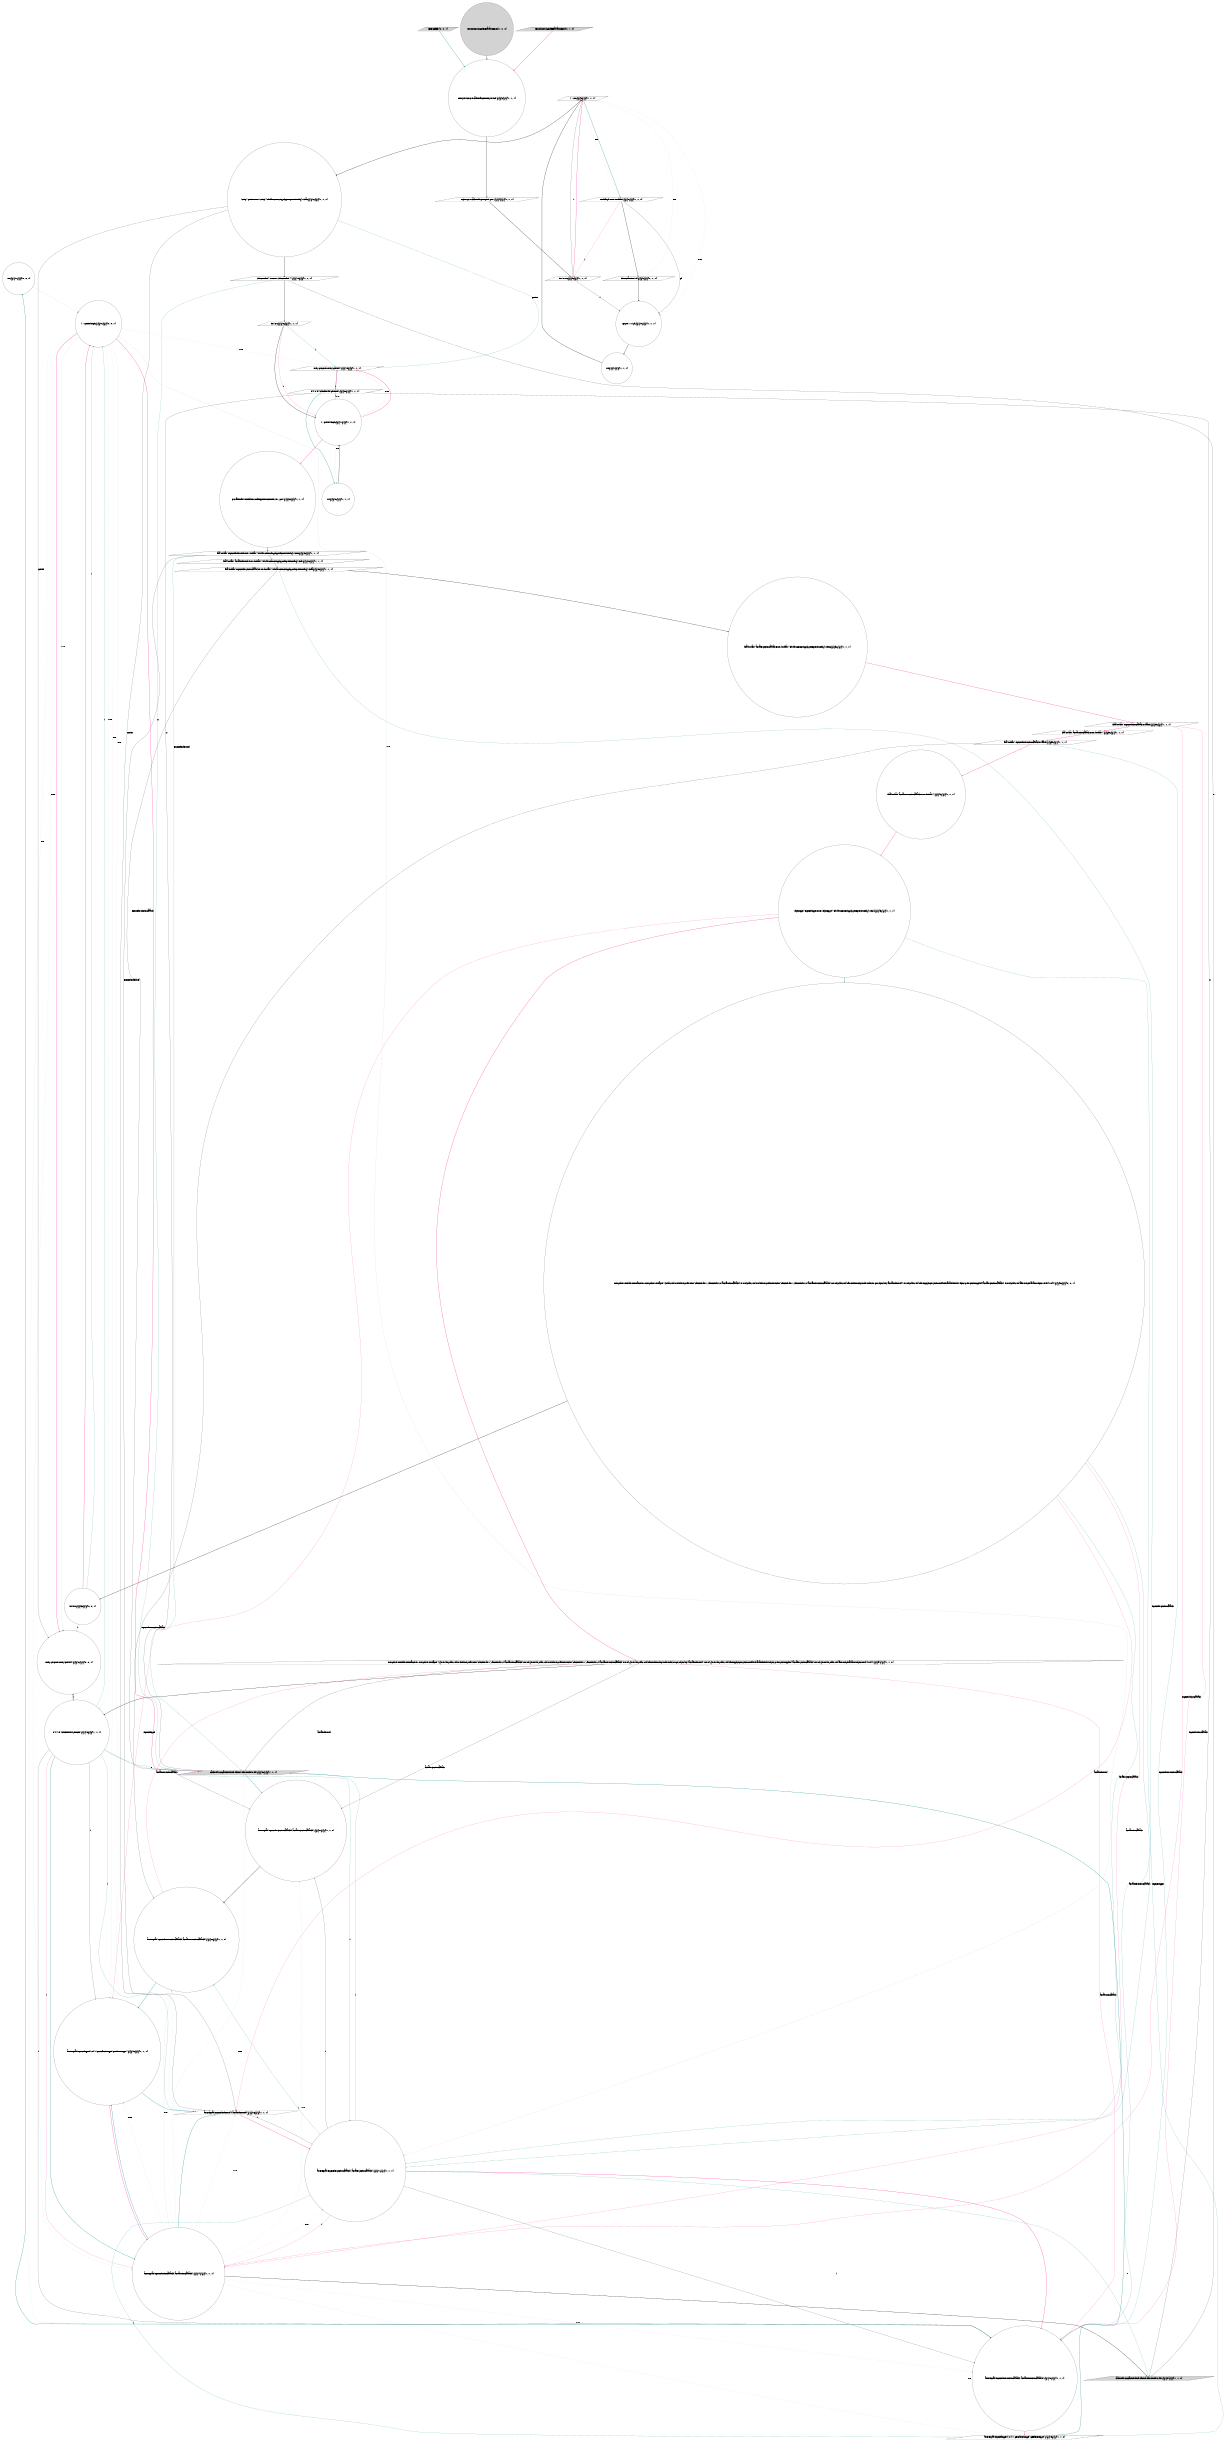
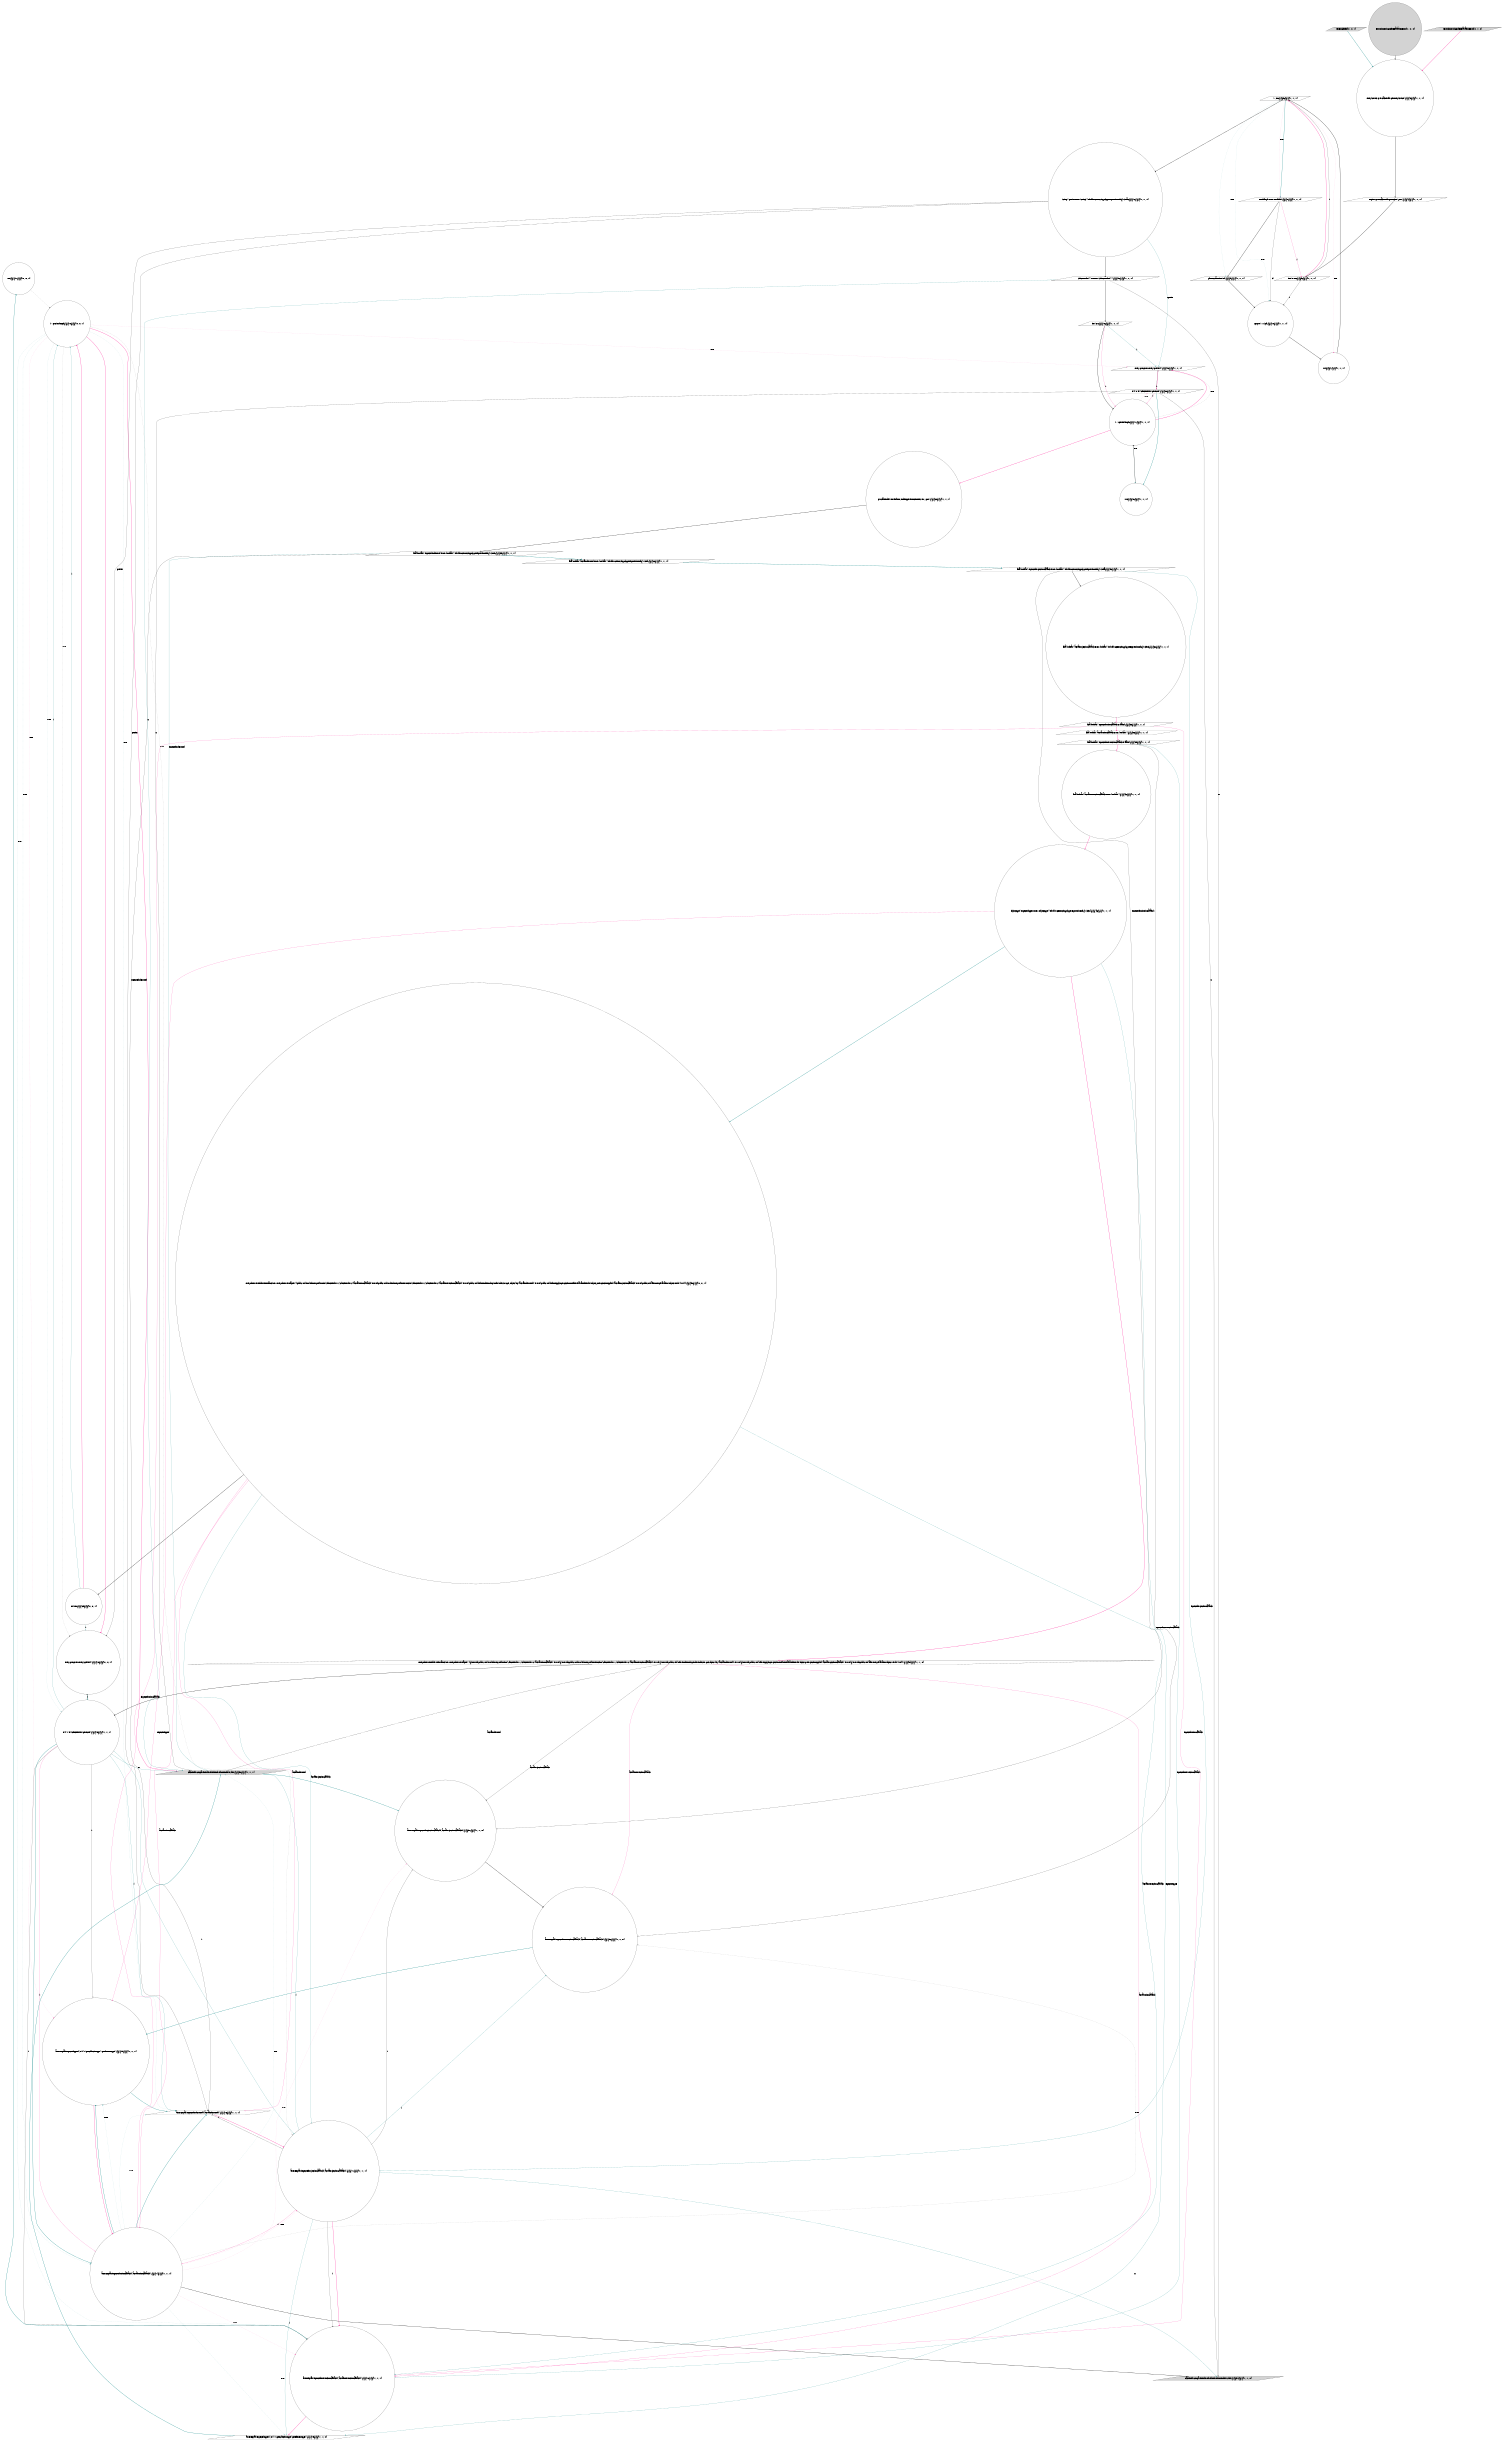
none -> (1334, 217)
